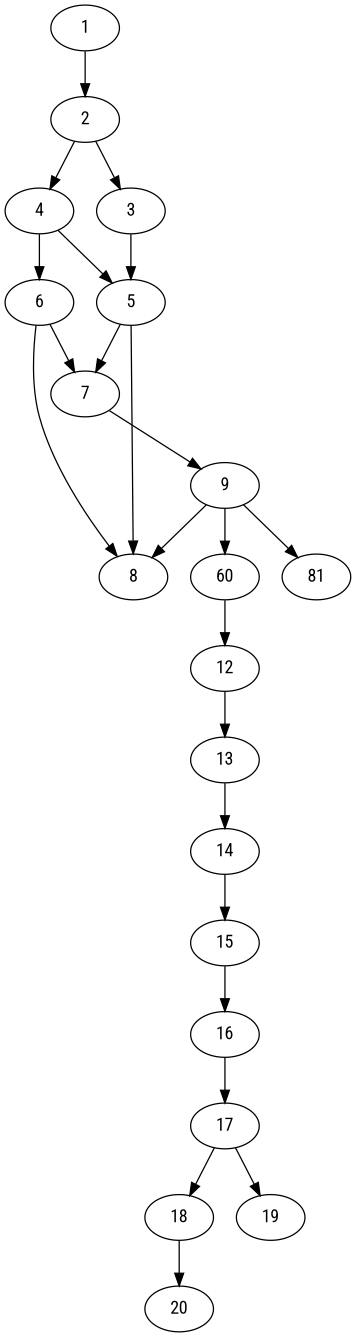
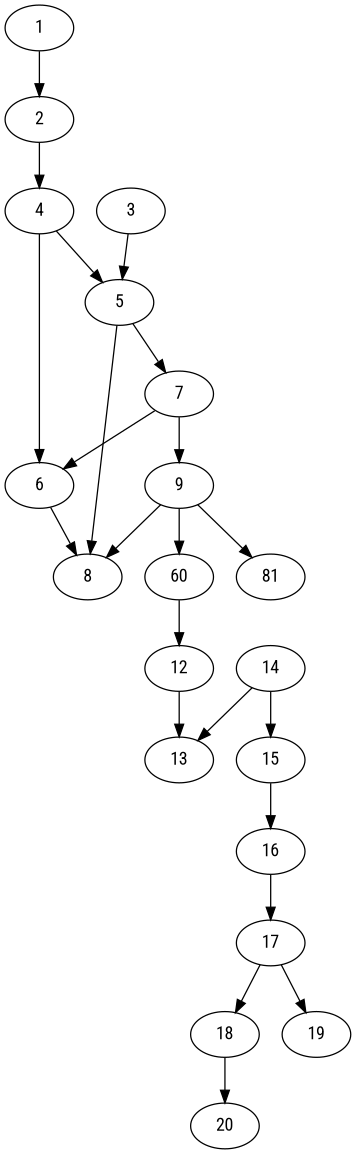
(105, 160) -> none
(59, 343) -> (115, 436)
(225, 799) -> (230, 710)
